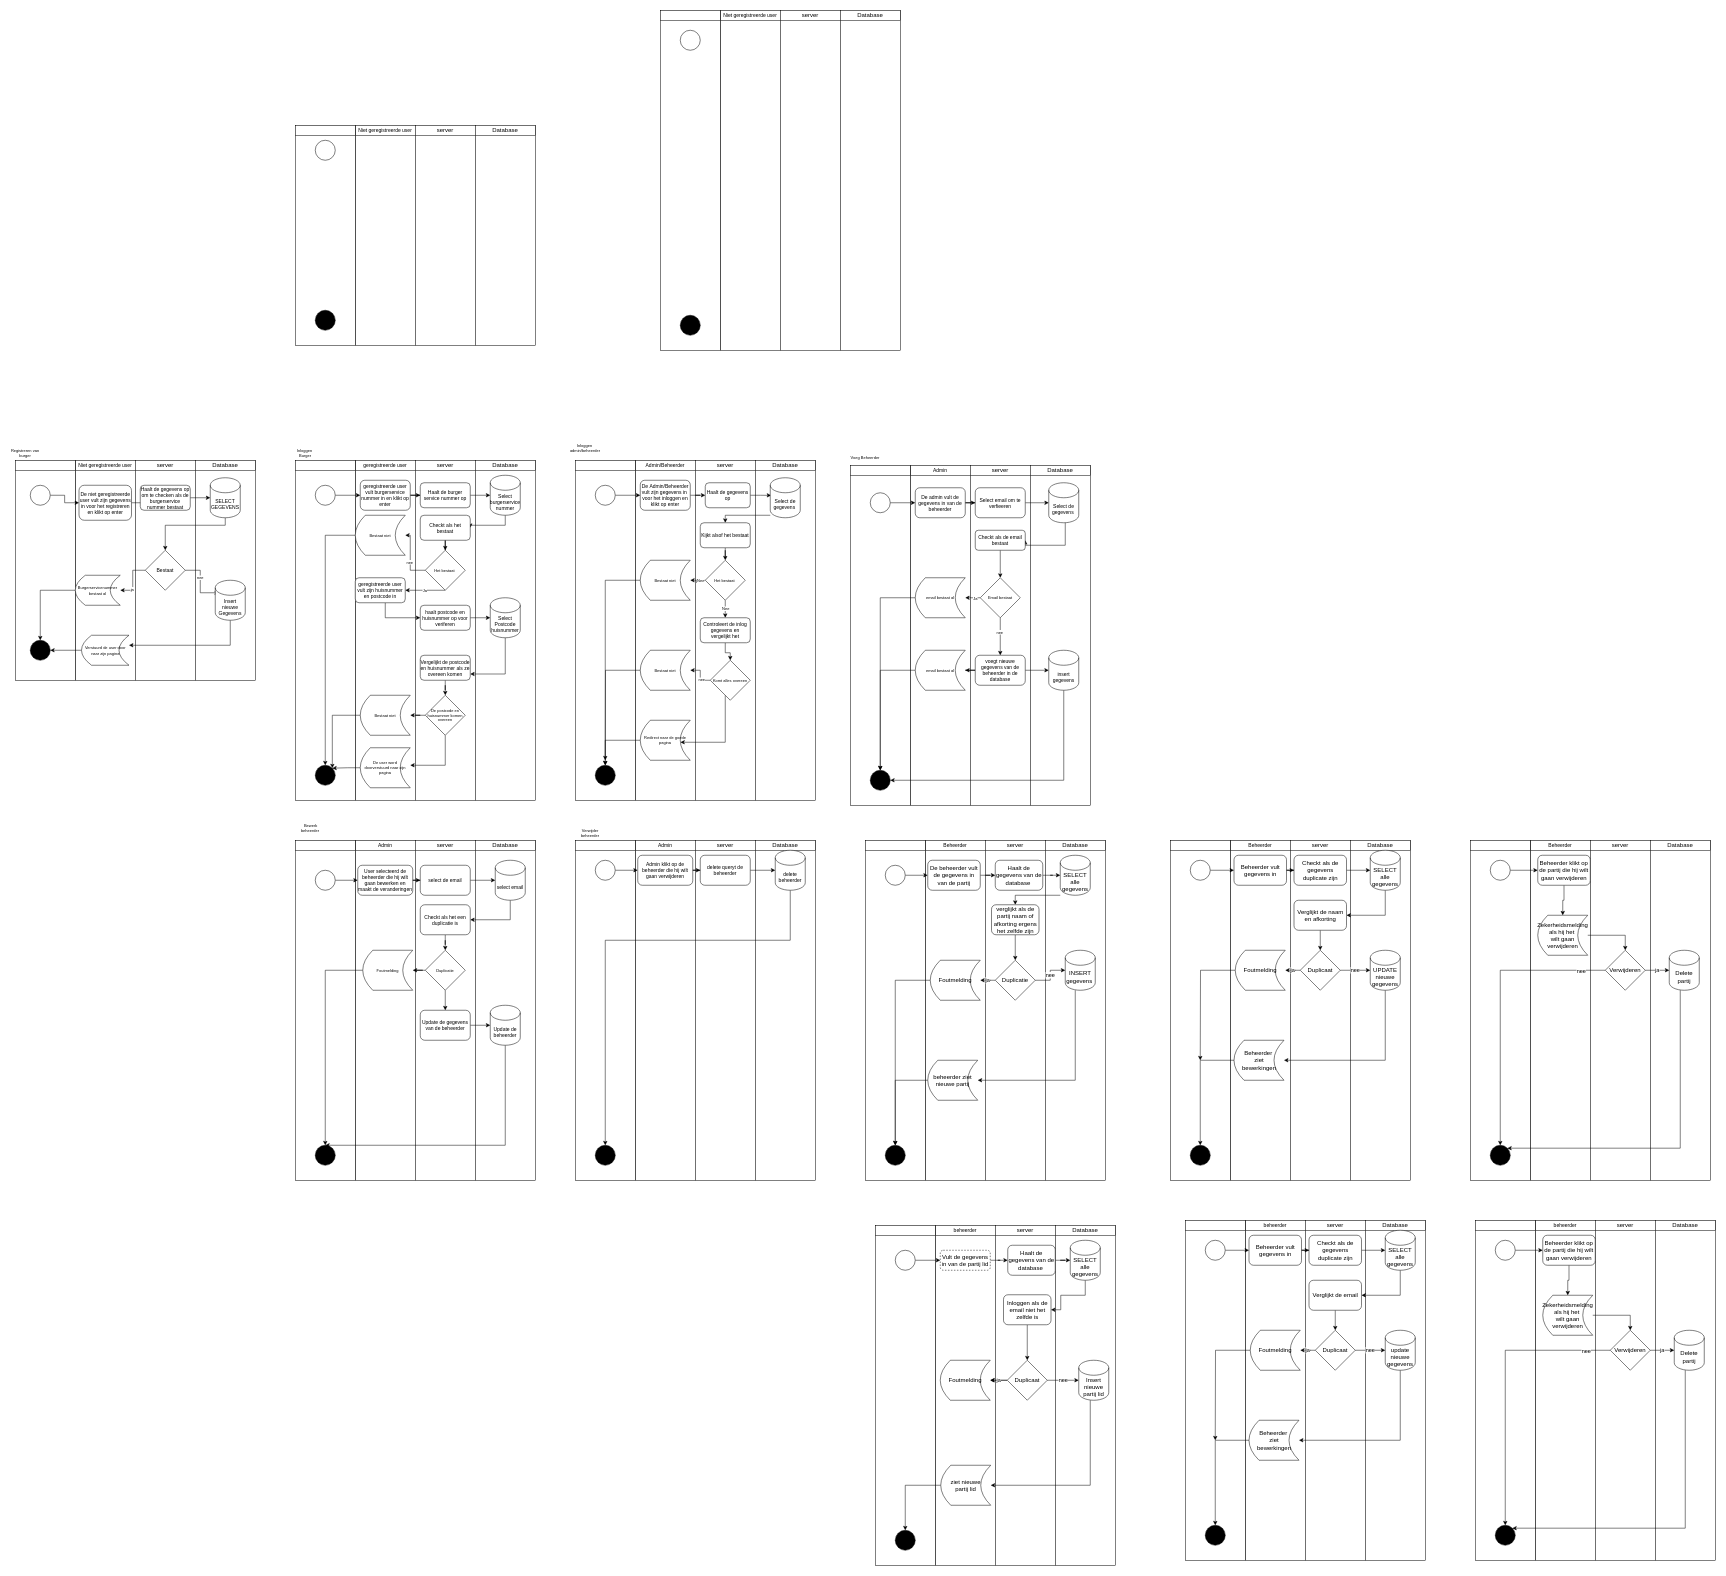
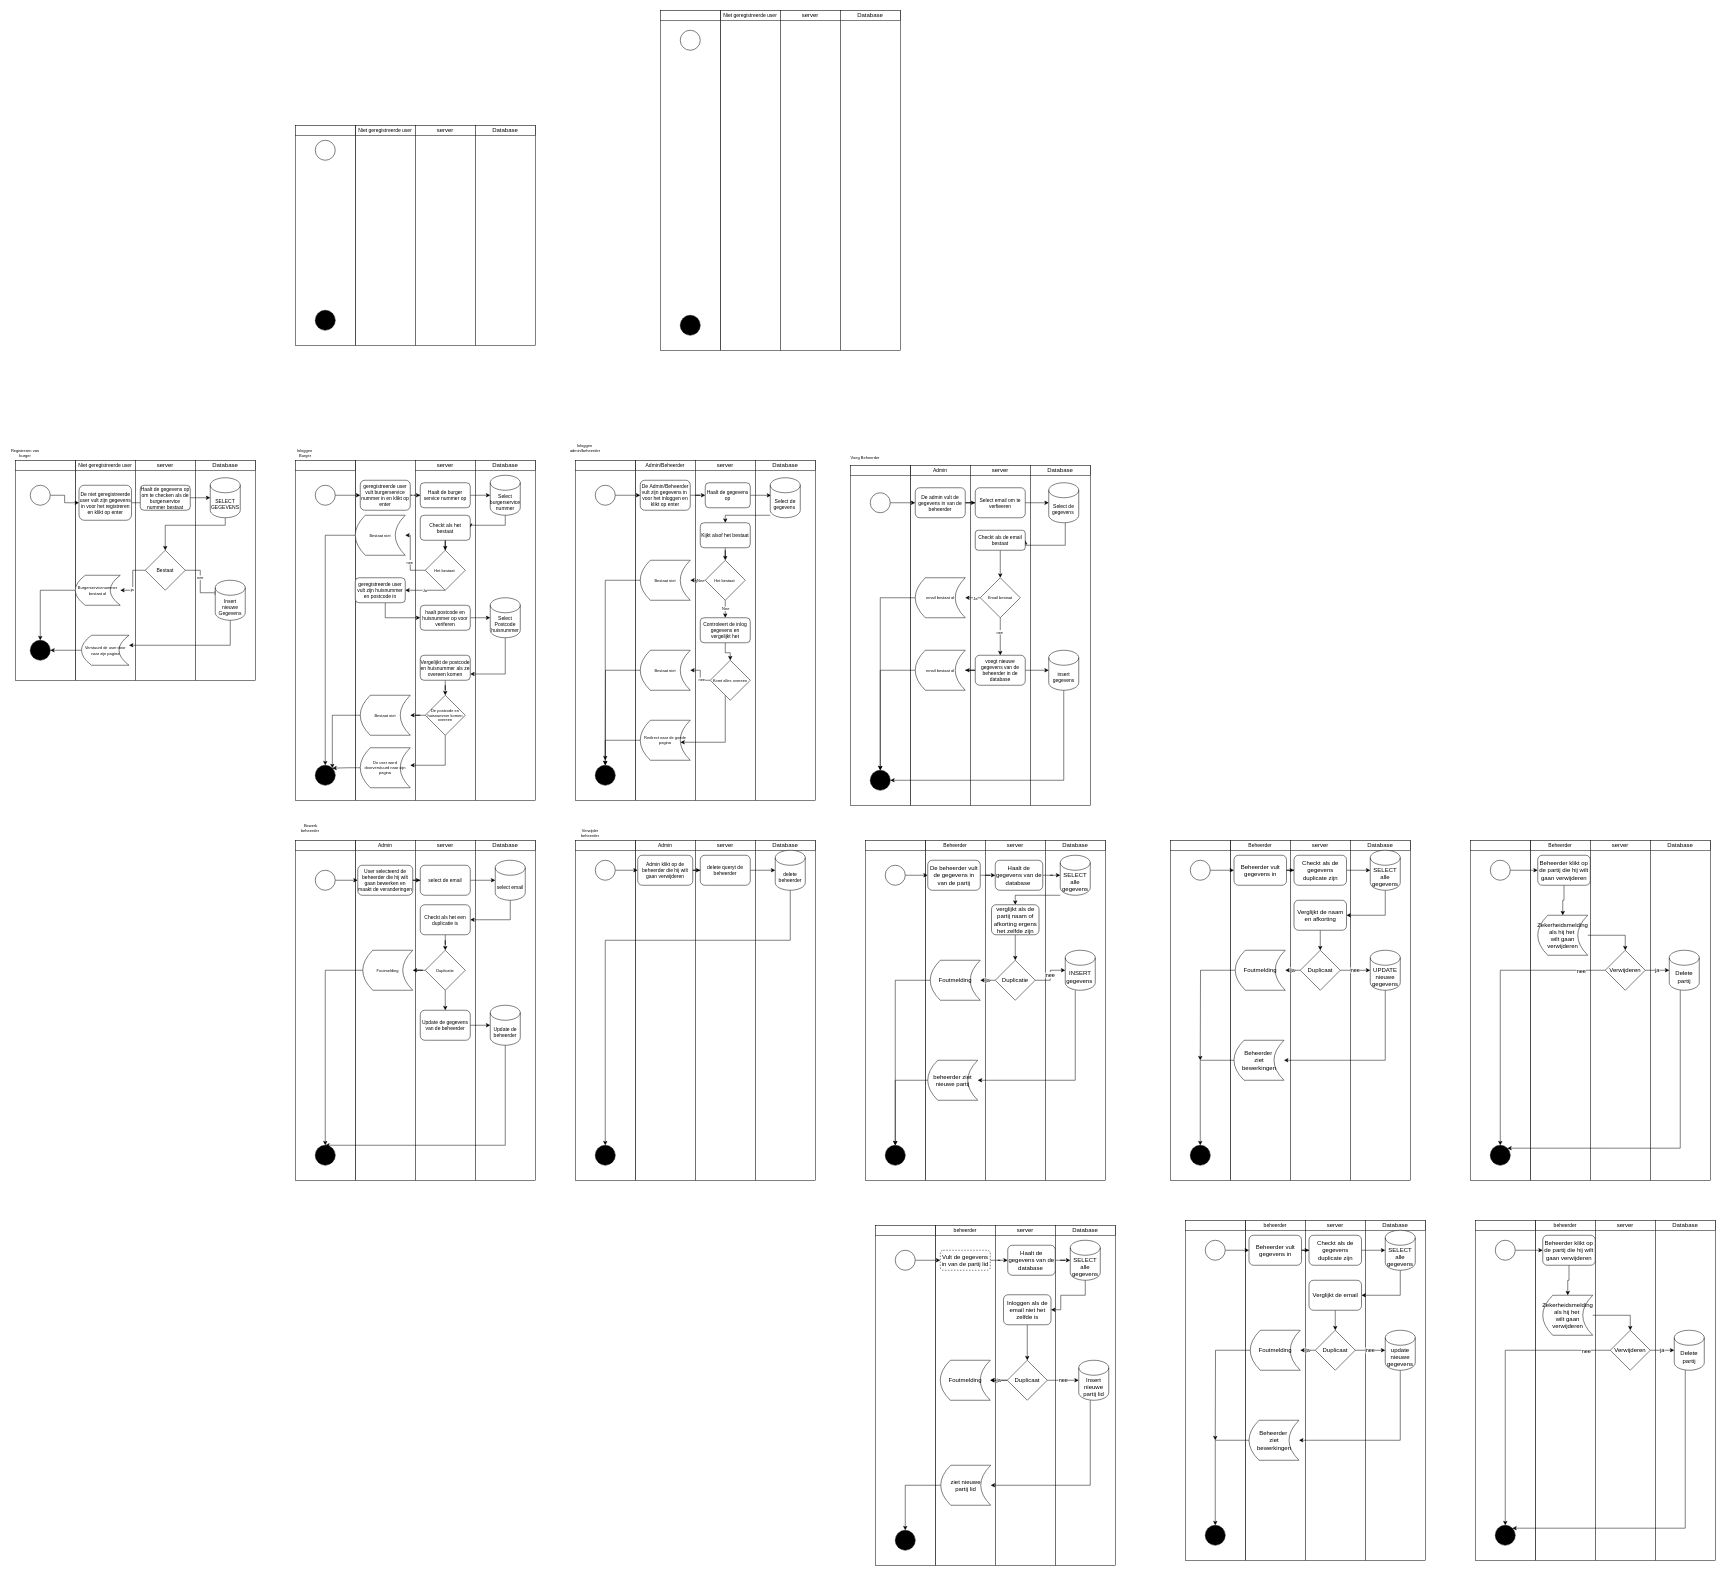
(385, 465) -> none
(417, 495) -> (417, 495)
